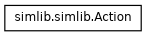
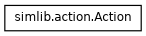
(73, 18) -> (73, 18)
